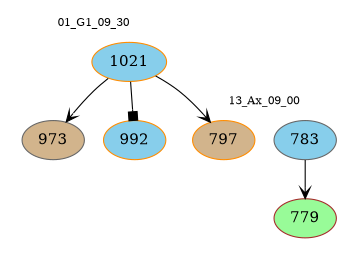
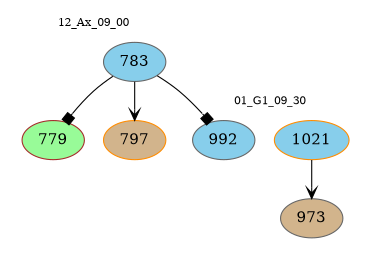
(132, 96) -> (191, 102)
(190, 101) -> (135, 96)
(264, 102) -> (94, 23)
(135, 140) -> (224, 140)
(305, 174) -> (91, 93)
